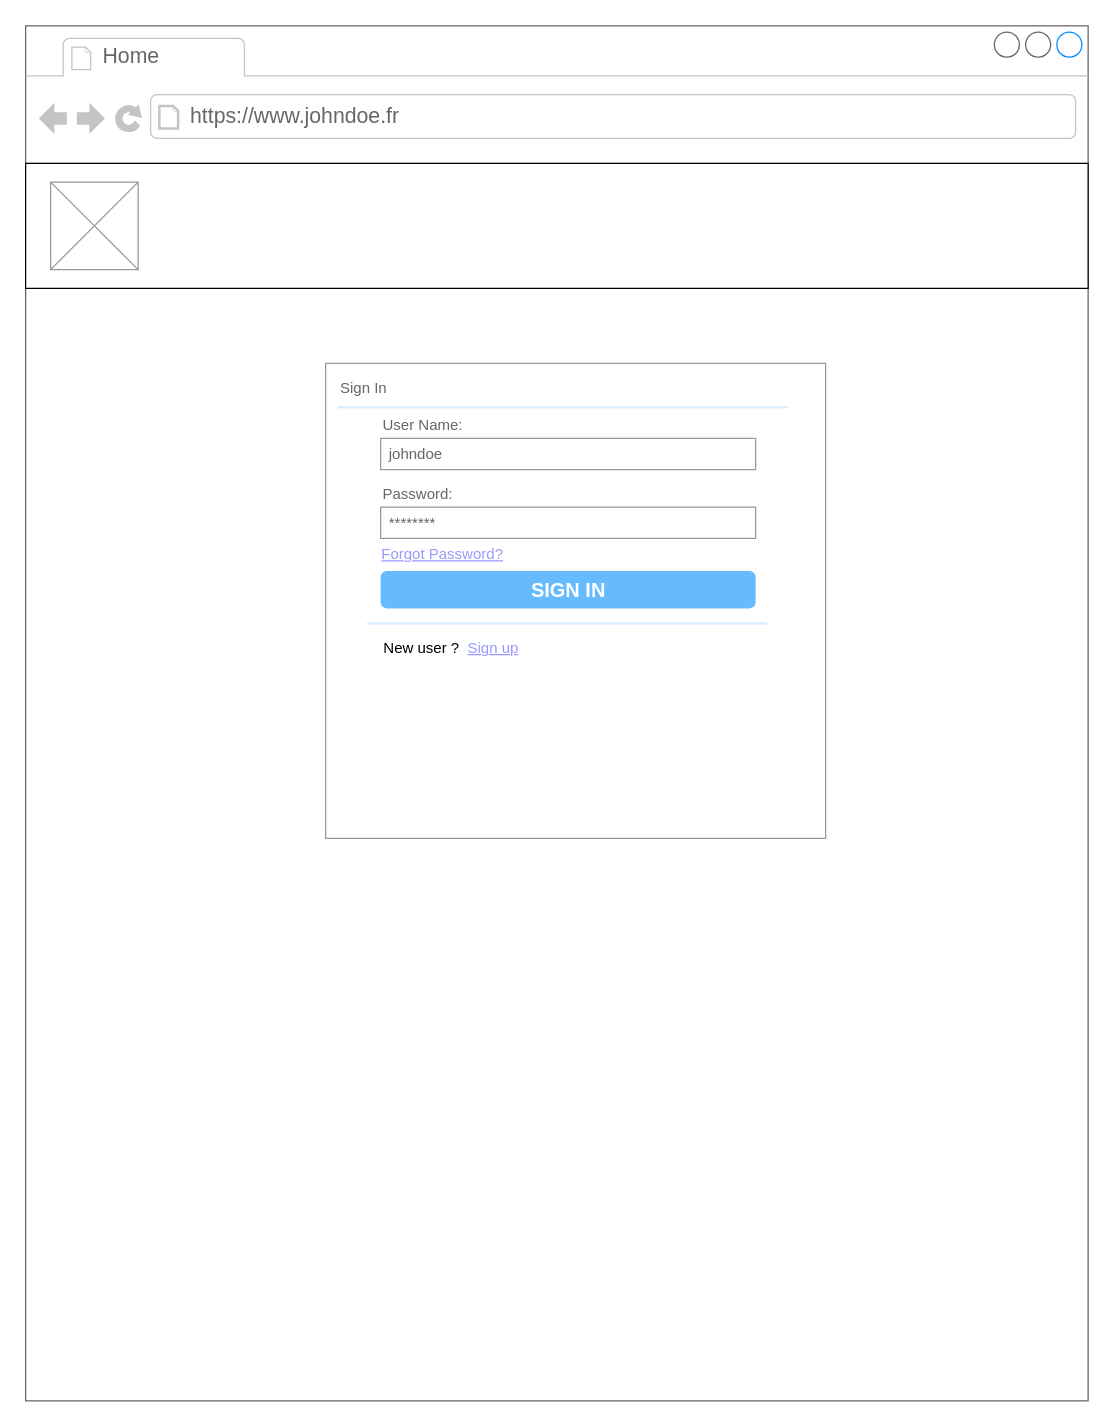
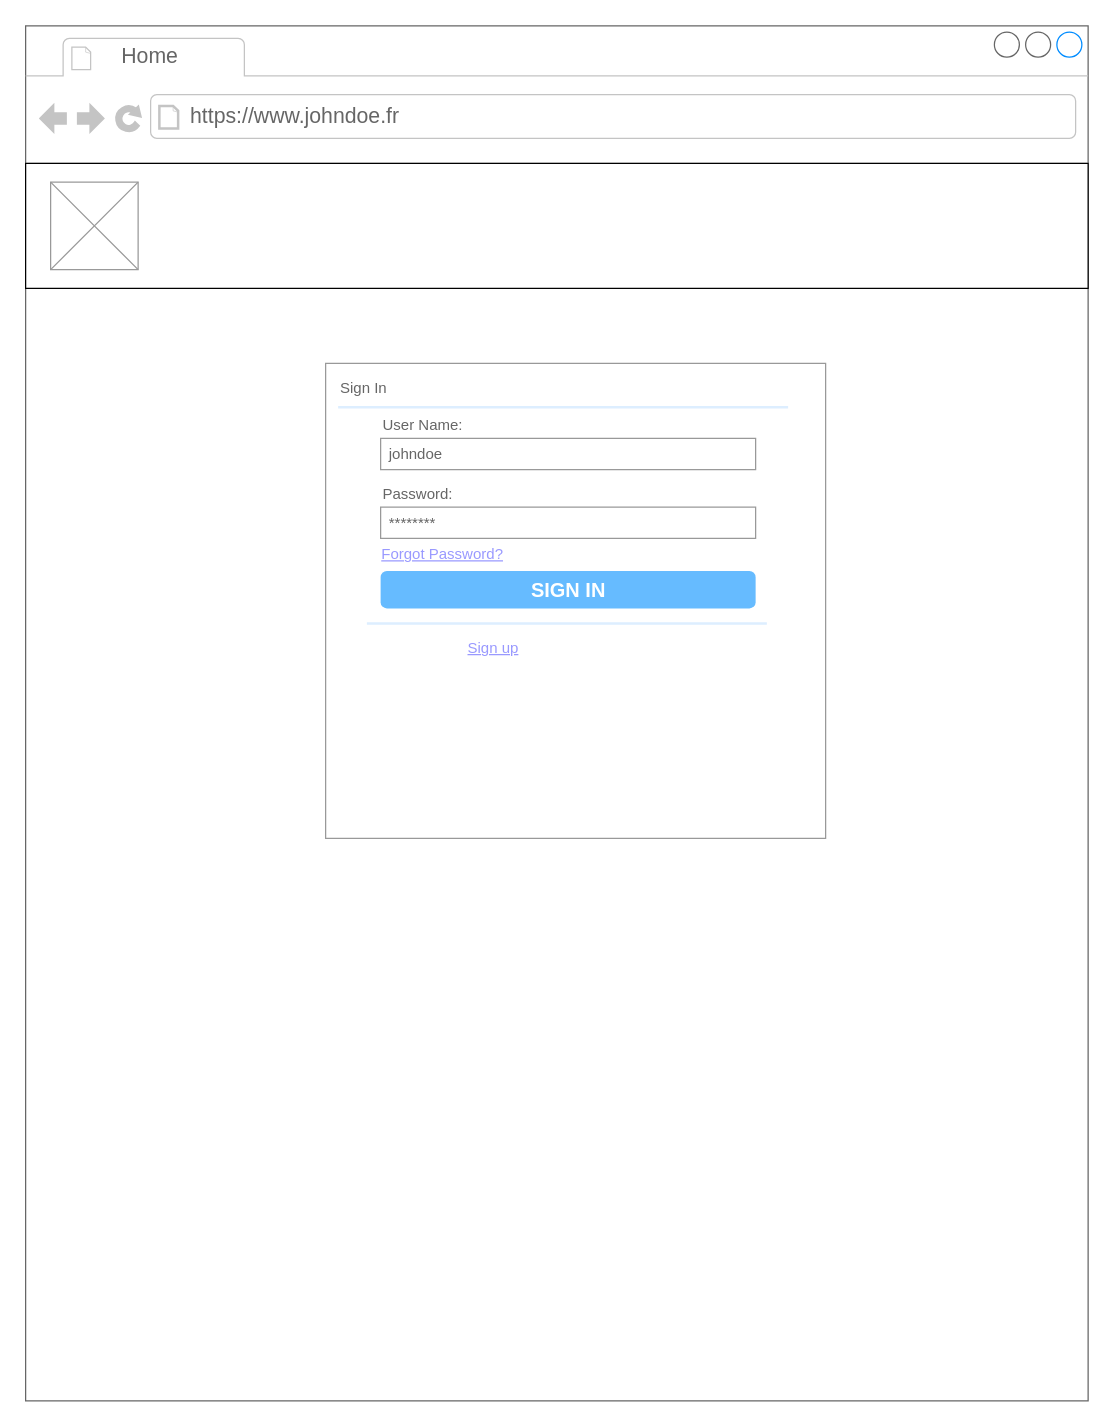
(169, 57) -> (188, 57)
(422, 648) -> none
